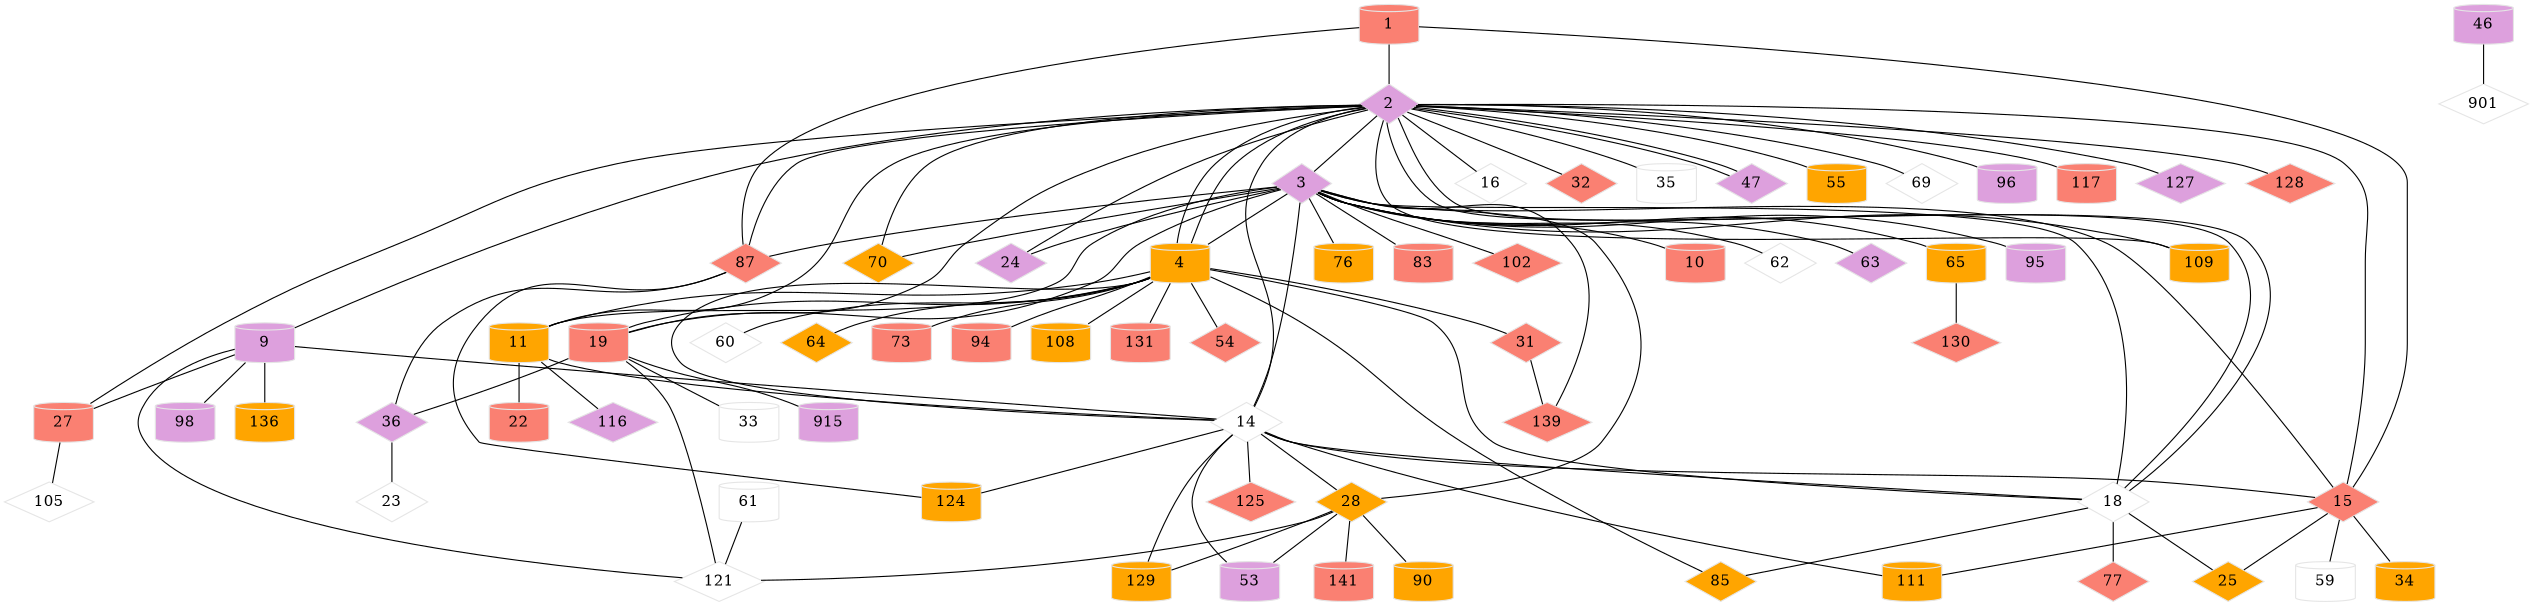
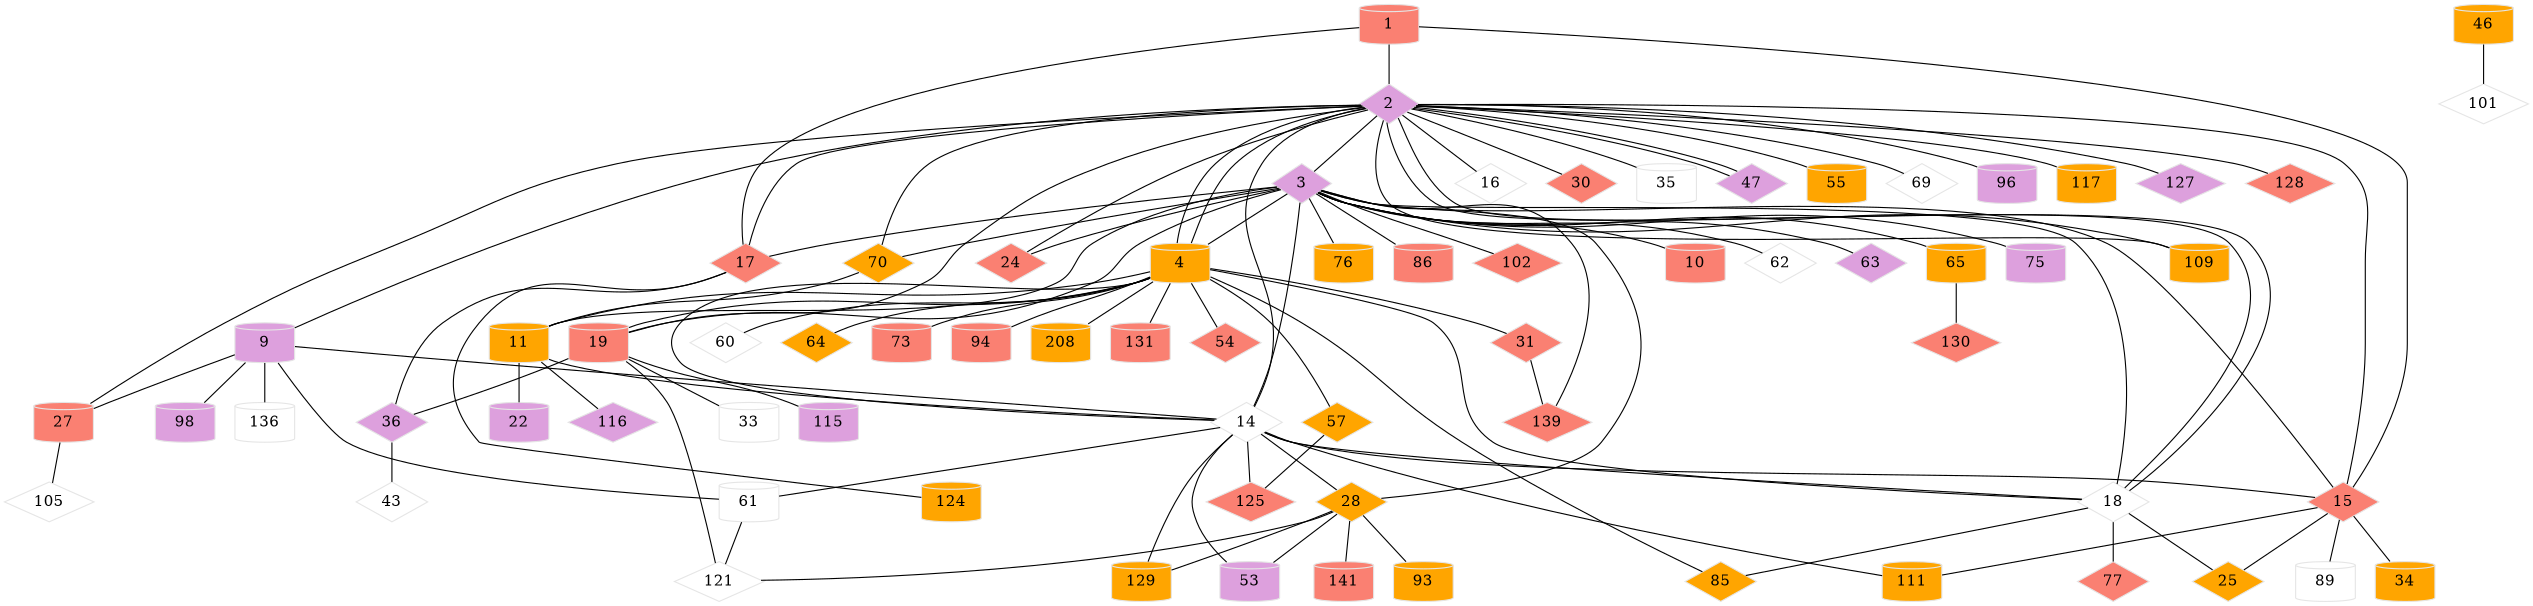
(2484, 24) -> (2484, 24)
(2484, 104) -> (2484, 104)
(924, 152) -> (704, 300)
(1581, 184) -> (1581, 184)
(2087, 184) -> (2087, 184)
(746, 263) -> (746, 263)
(1011, 263) -> (1011, 263)
(1423, 263) -> (1423, 263)
(2036, 263) -> (2036, 263)
(1061, 343) -> (1061, 343)
(265, 422) -> (265, 422)
(519, 422) -> (519, 422)
(829, 422) -> (829, 422)
none -> (1337, 422)
(1102, 461) -> (1000, 462)
(392, 502) -> (392, 502)
(331, 527) -> (478, 476)
(1423, 582) -> (1423, 582)
(2326, 582) -> (2326, 582)
